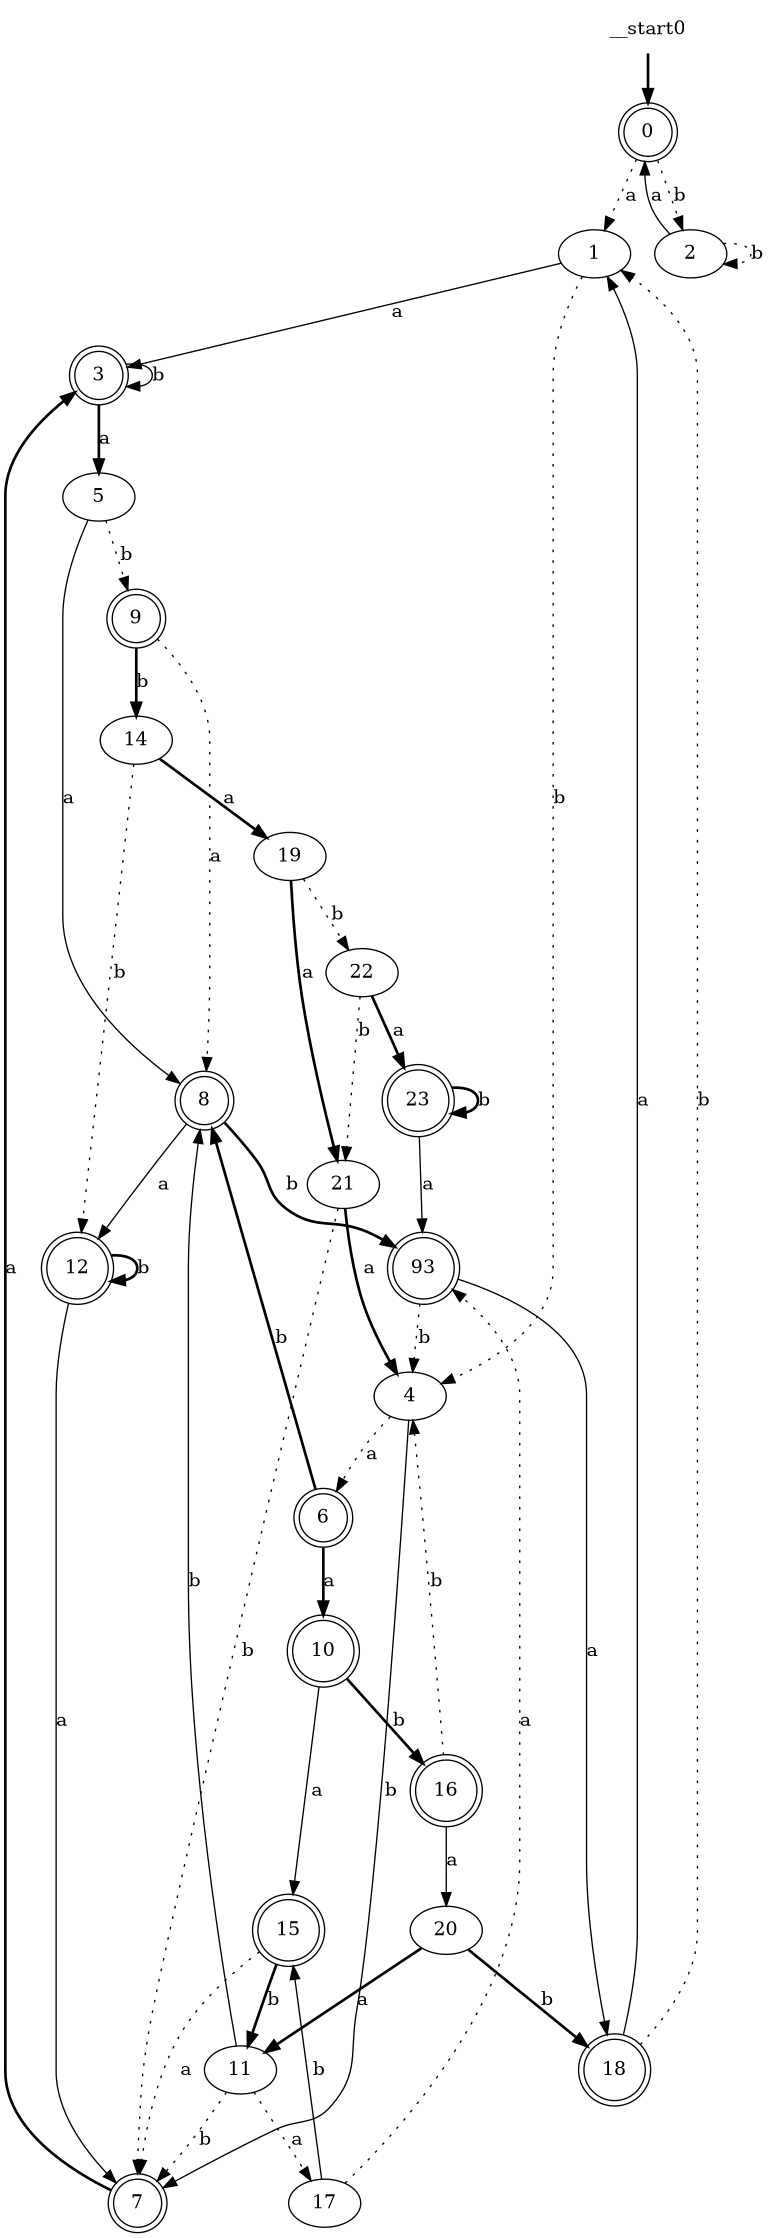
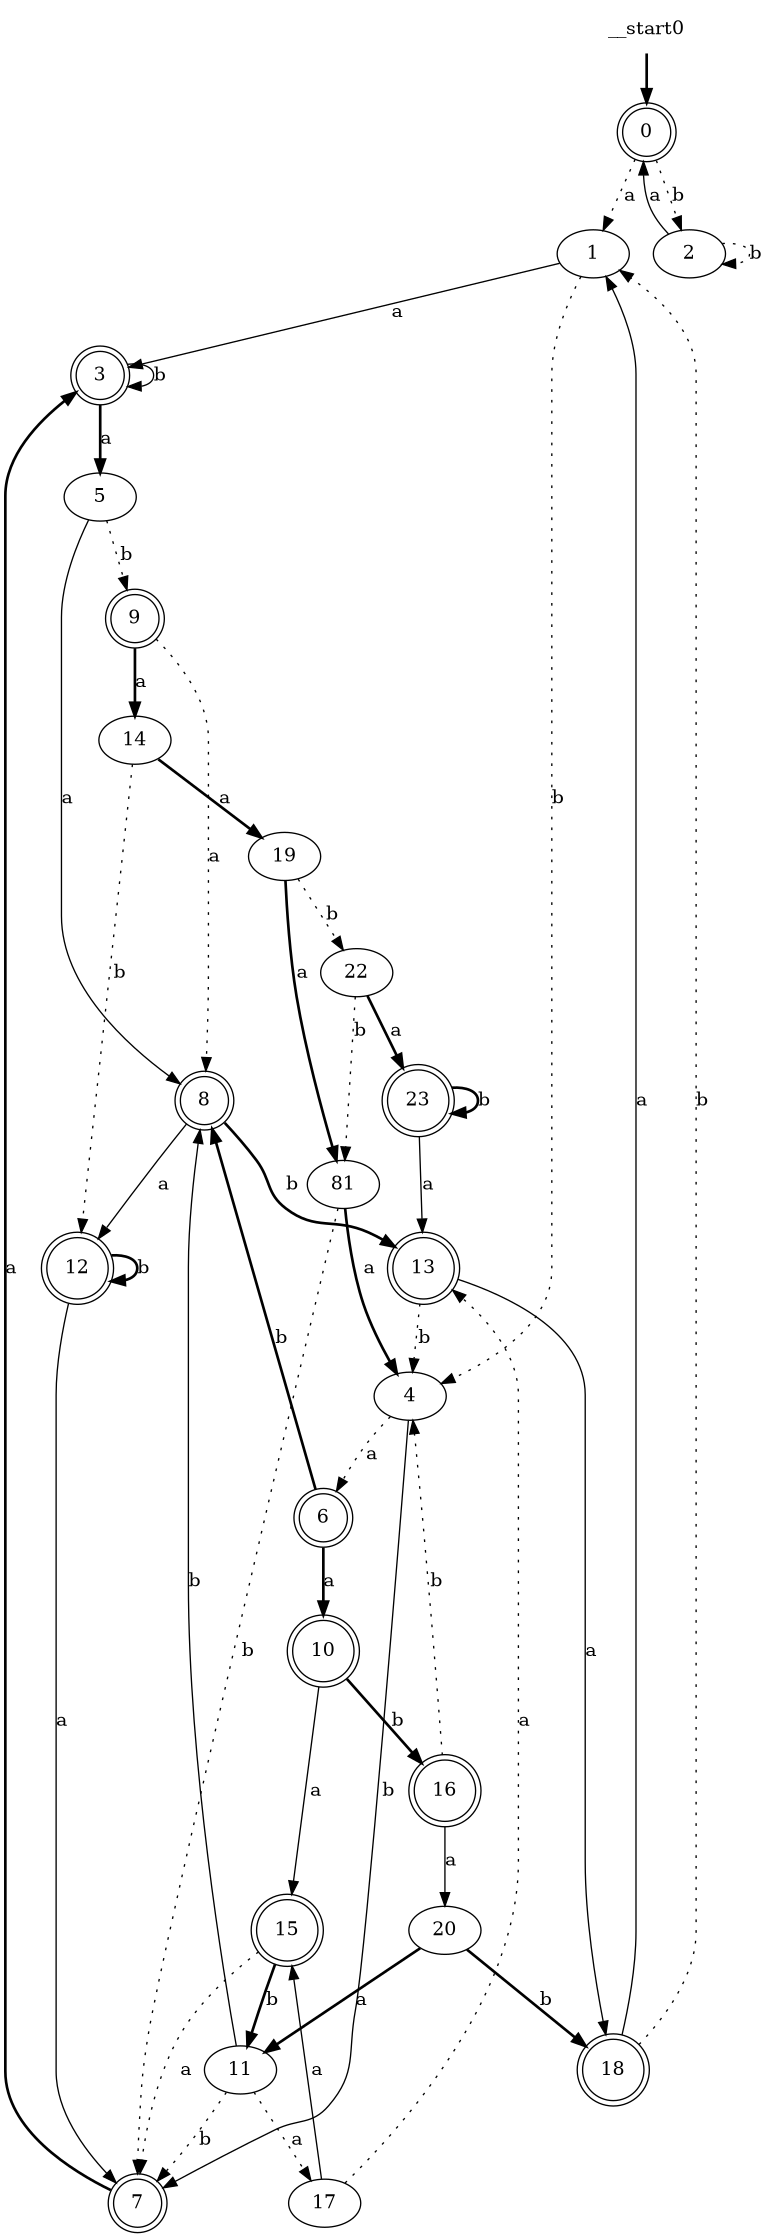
(143, 682) -> (141, 682)
(343, 1184) -> (343, 1184)
(424, 1268) -> (424, 1268)
(319, 2070) -> (317, 2070)
